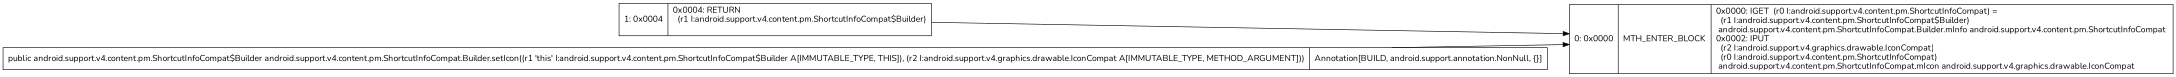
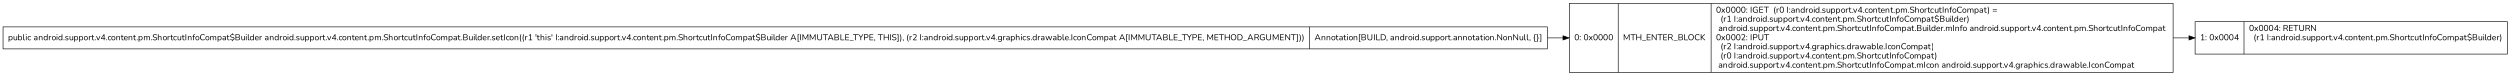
(1247, 28) -> (2181, 38)
